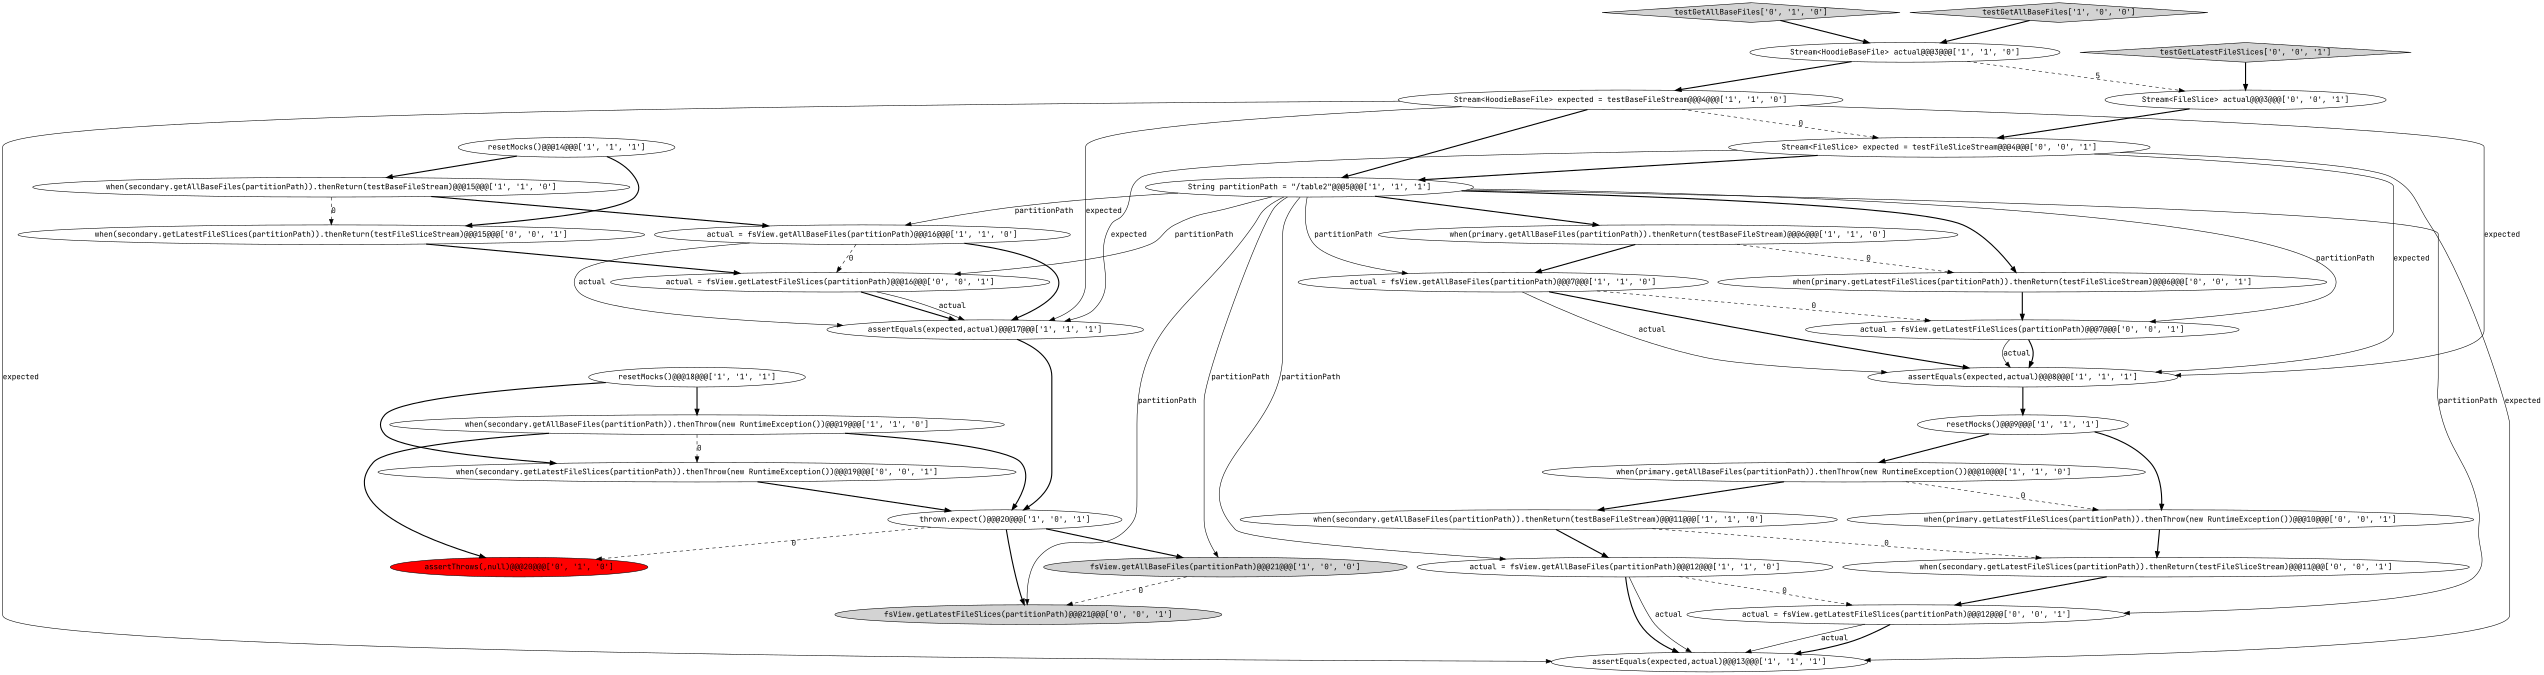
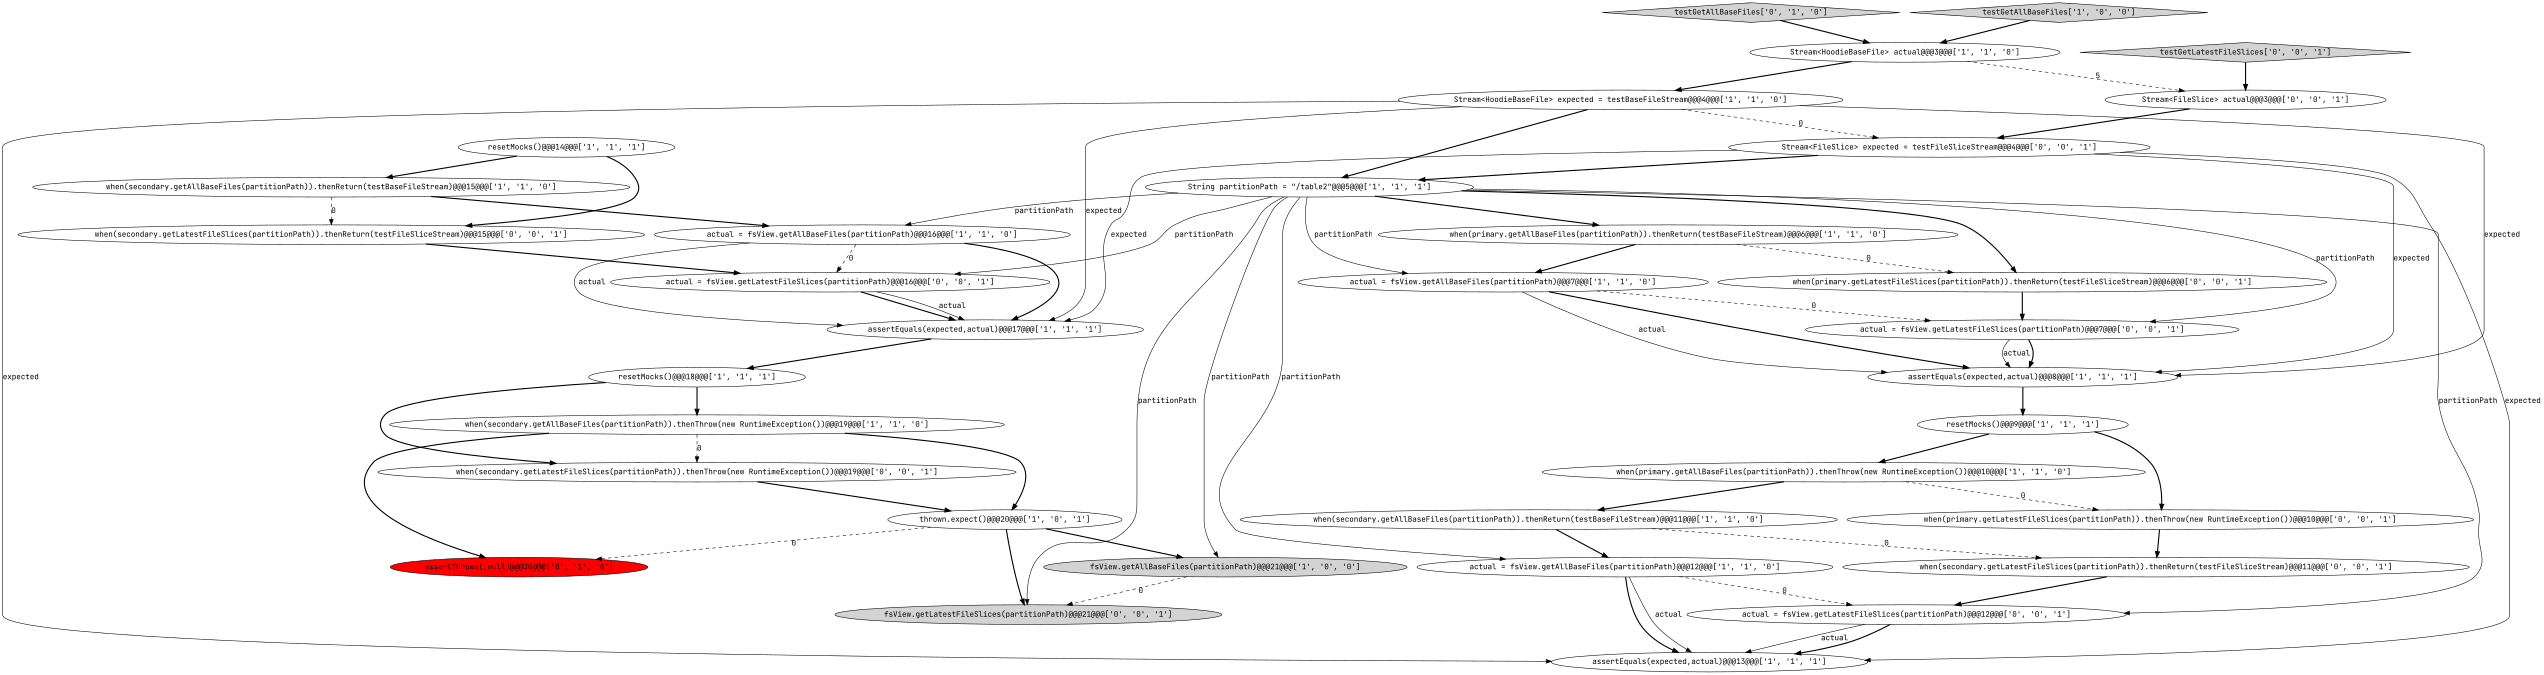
(1052, 419) -> (842, 353)
